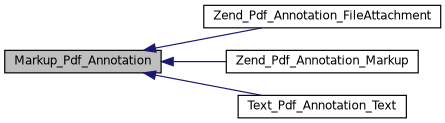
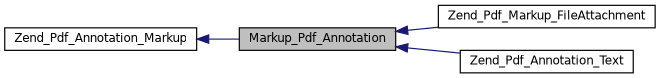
(322, 17) -> (547, 17)
(200, 62) -> (224, 39)
(322, 107) -> (547, 62)
